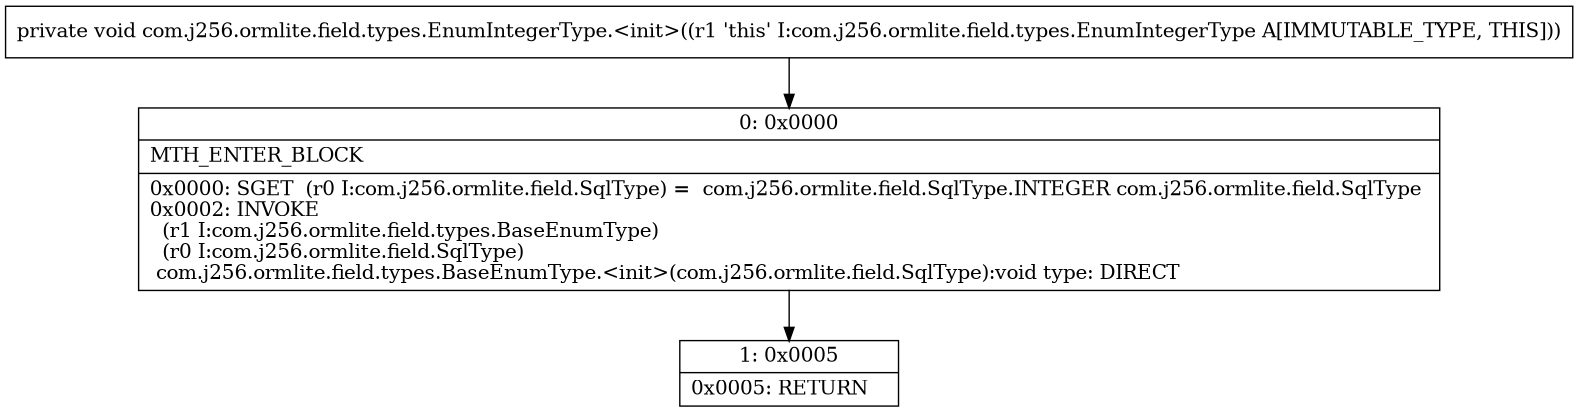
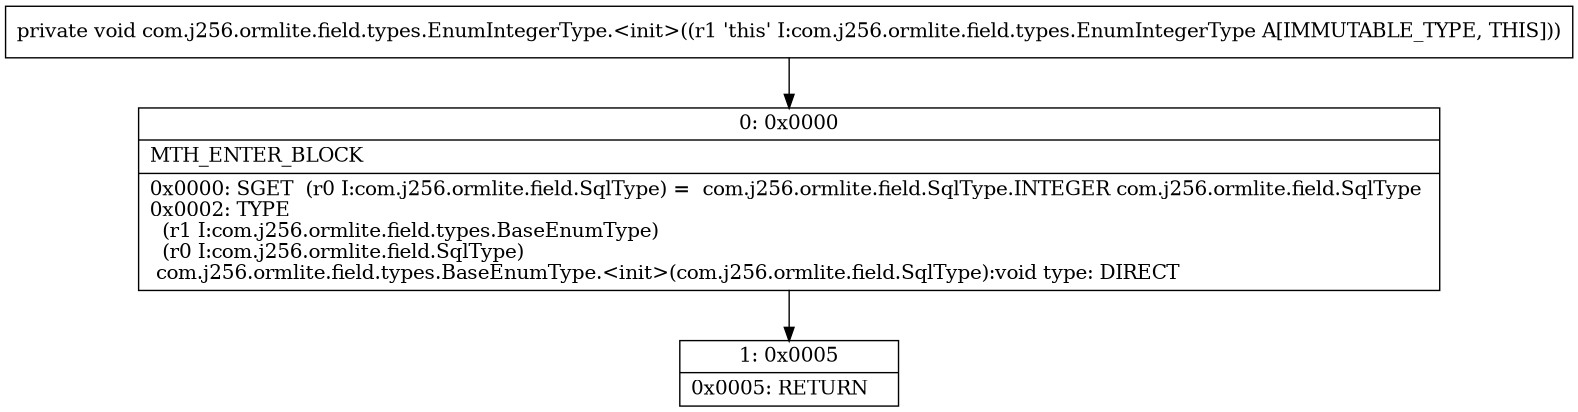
(241, 210) -> (226, 210)
